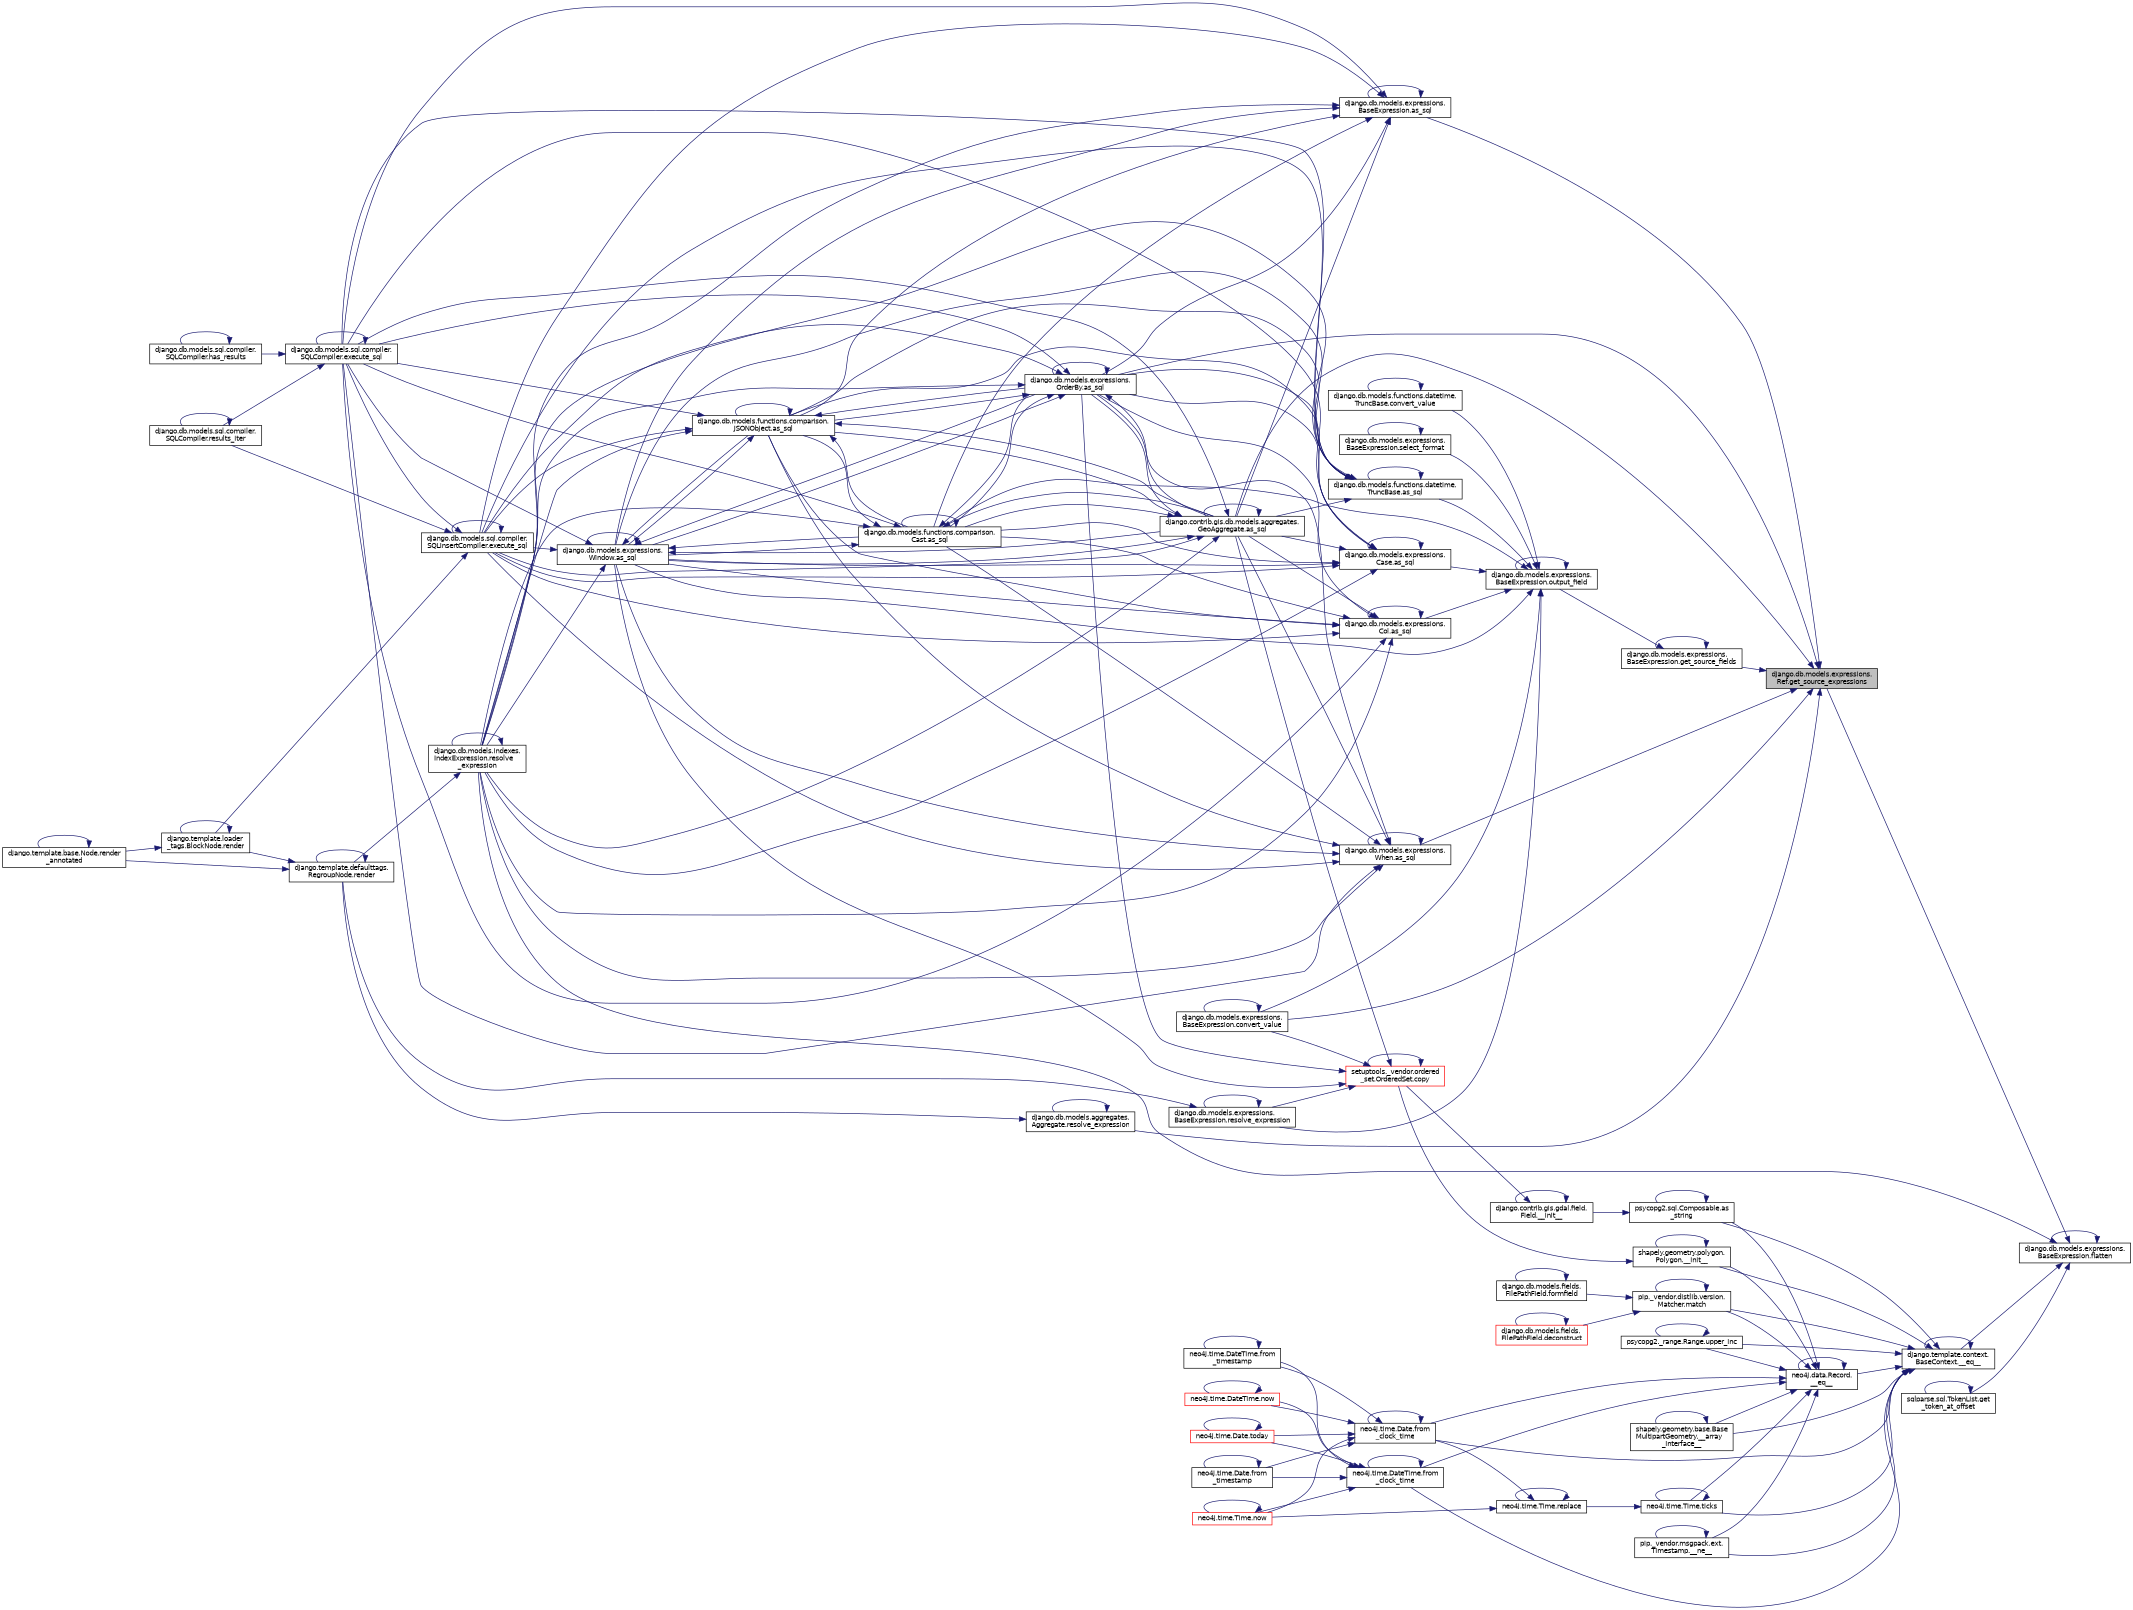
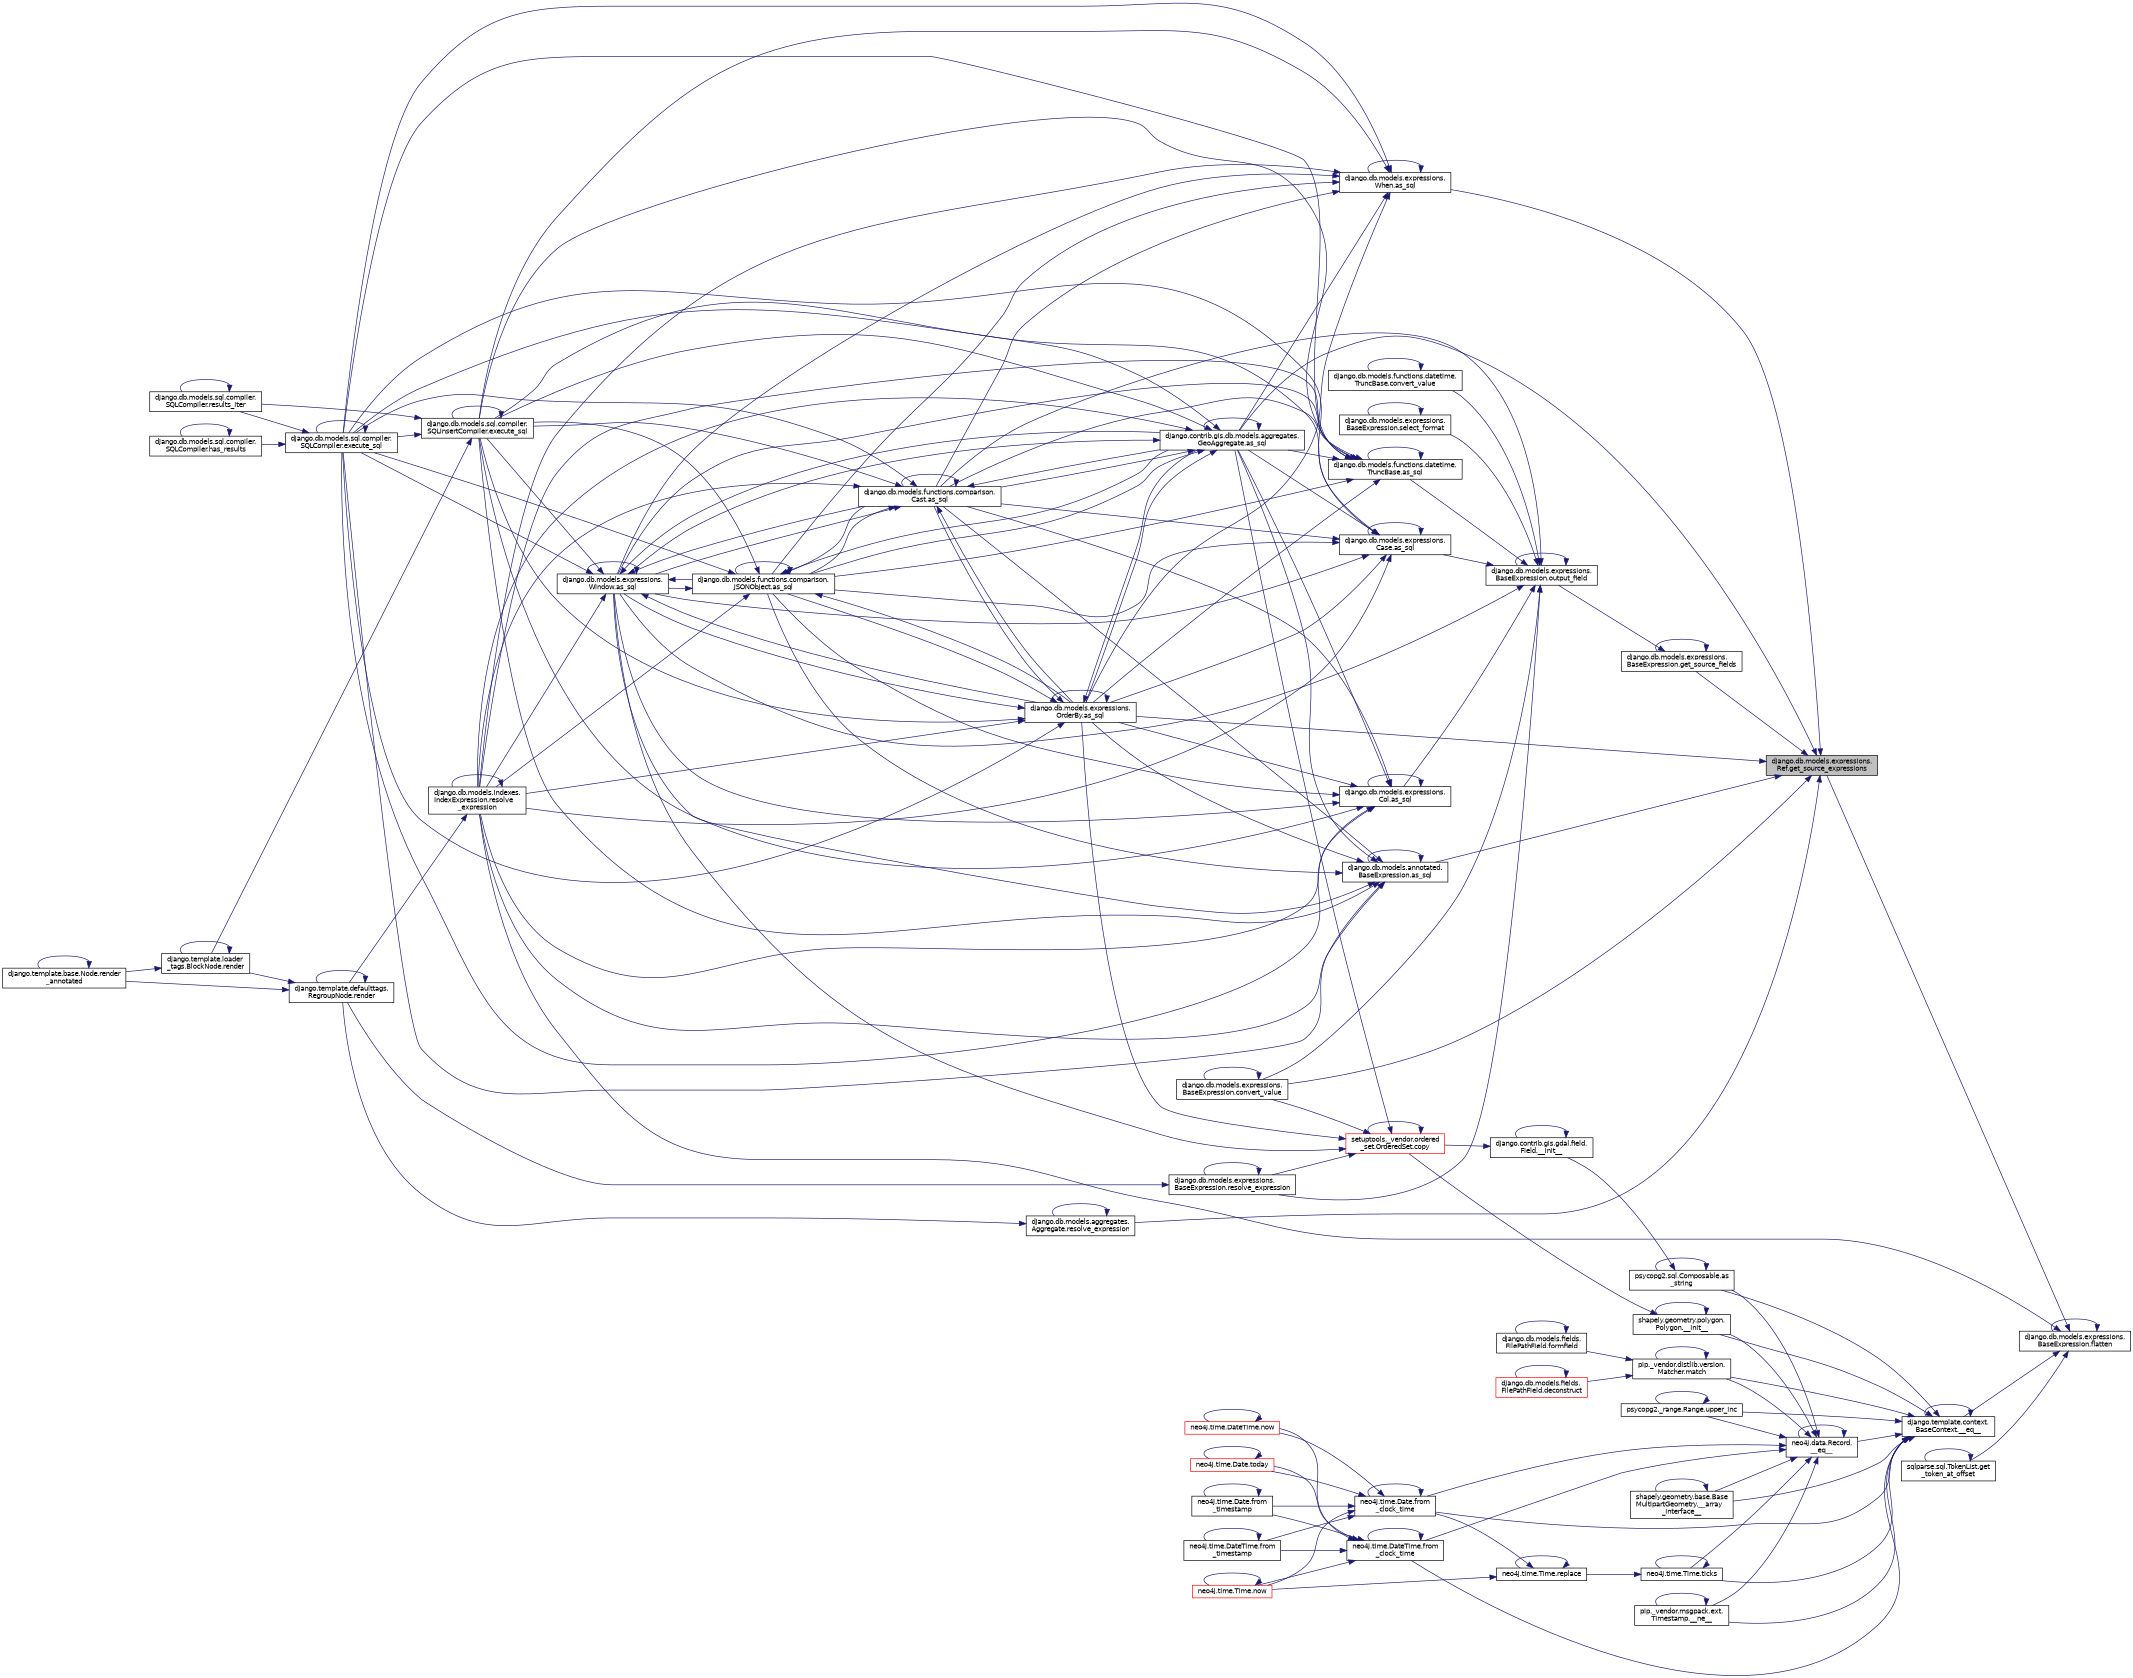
(1395, 108) -> (1395, 872)
none -> (1157, 413)
none -> (727, 436)
